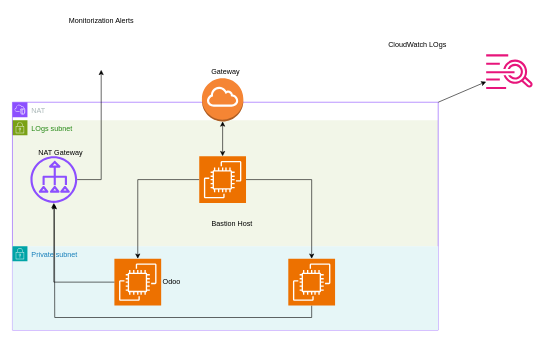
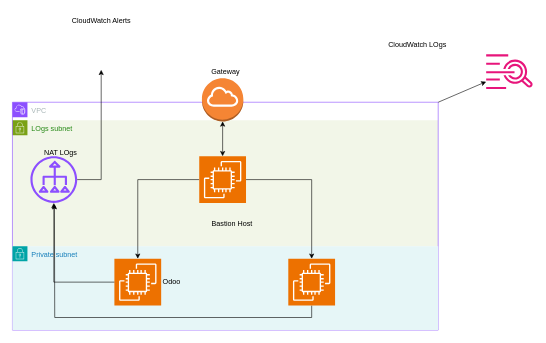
(101, 21) -> (101, 21)
(38, 111) -> (38, 111)
(61, 153) -> (61, 153)
